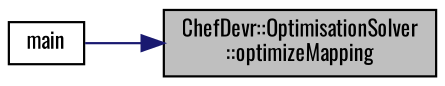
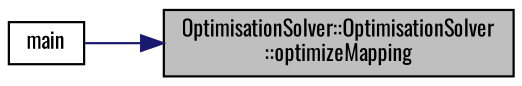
(300, 43) -> (339, 43)
